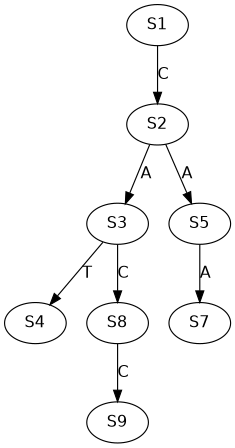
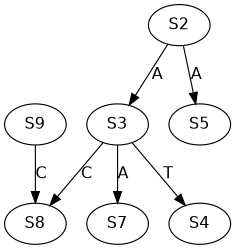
(158, 25) -> none
(200, 268) -> (118, 168)
(118, 367) -> (35, 168)
